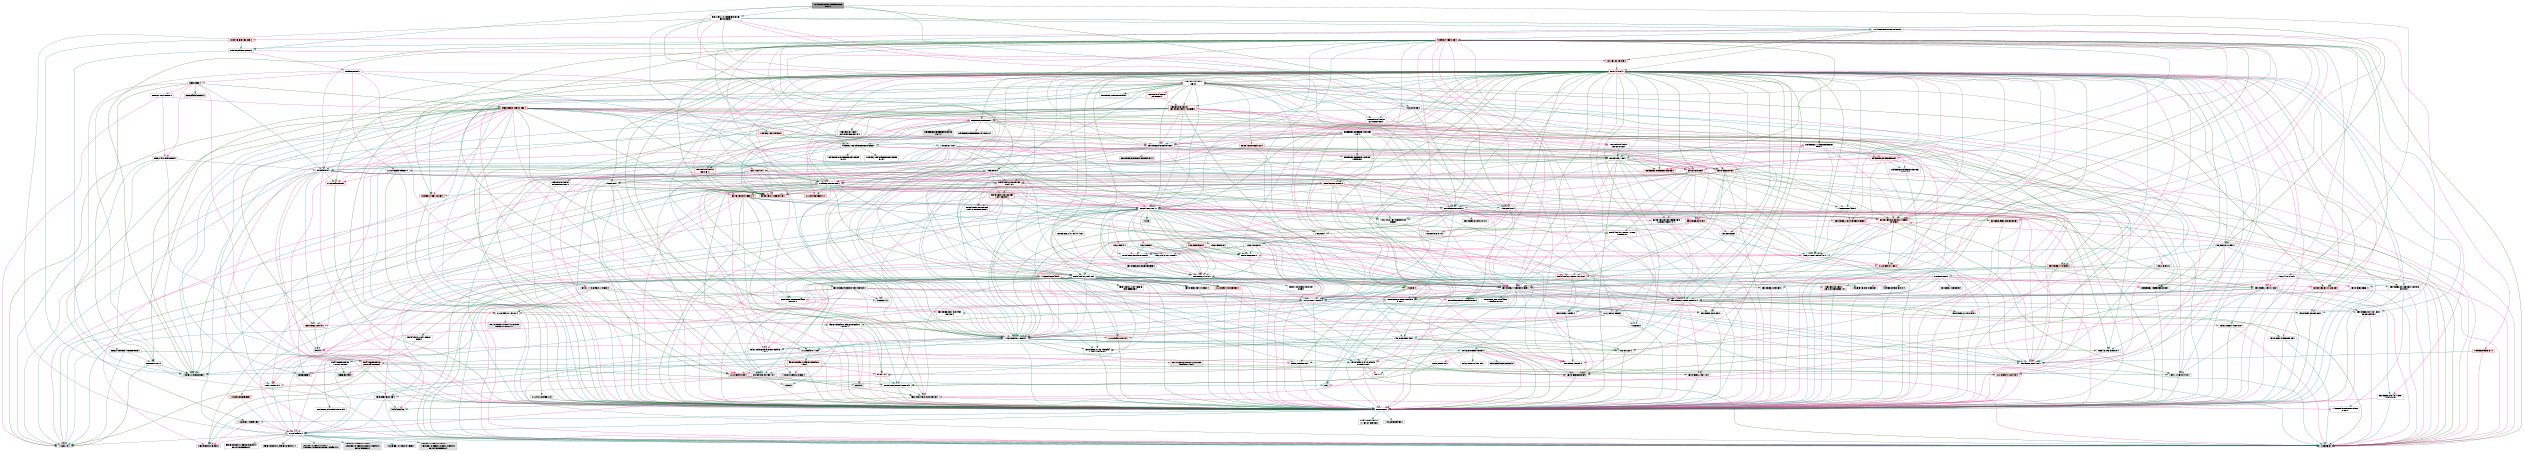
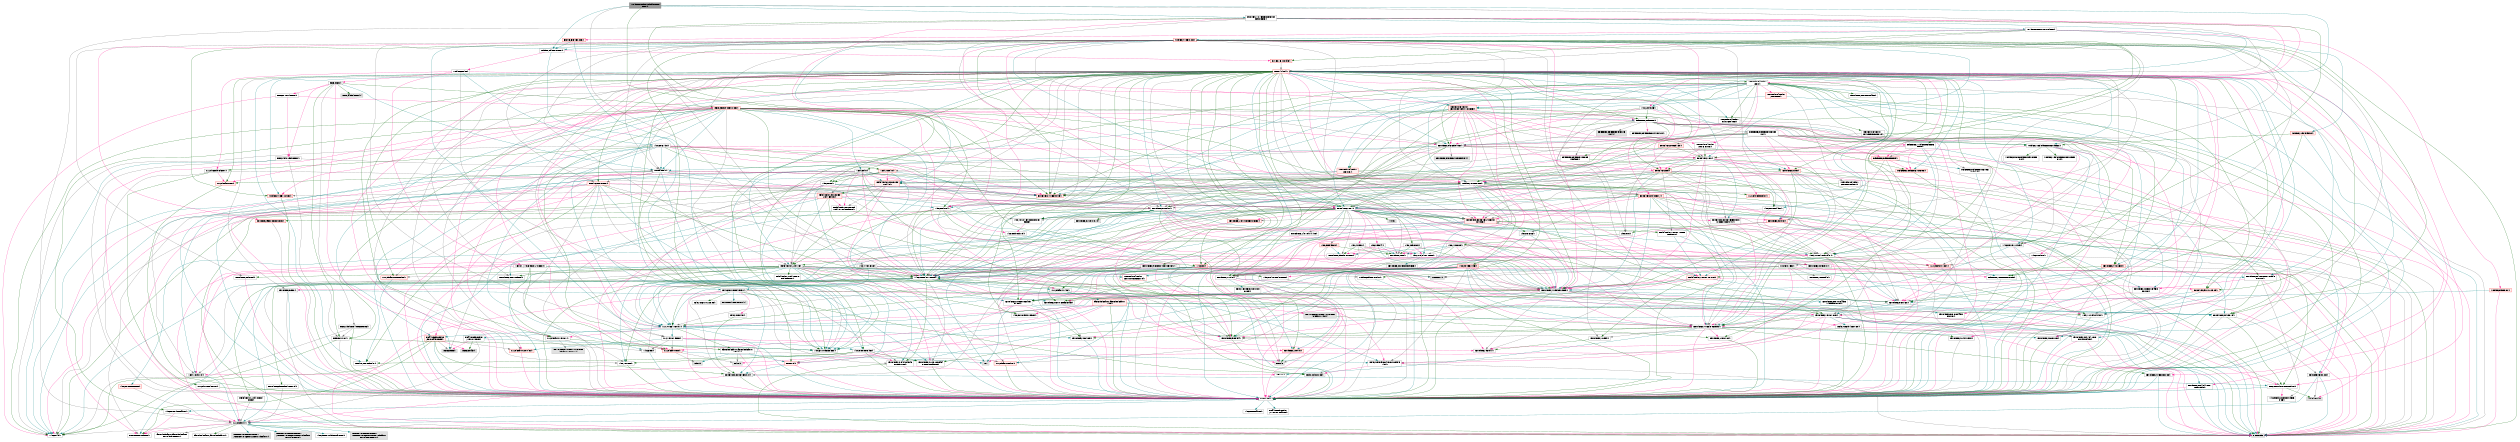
(241, 40) -> (574, 40)
none -> (1819, 266)
(2158, 343) -> (1865, 309)
